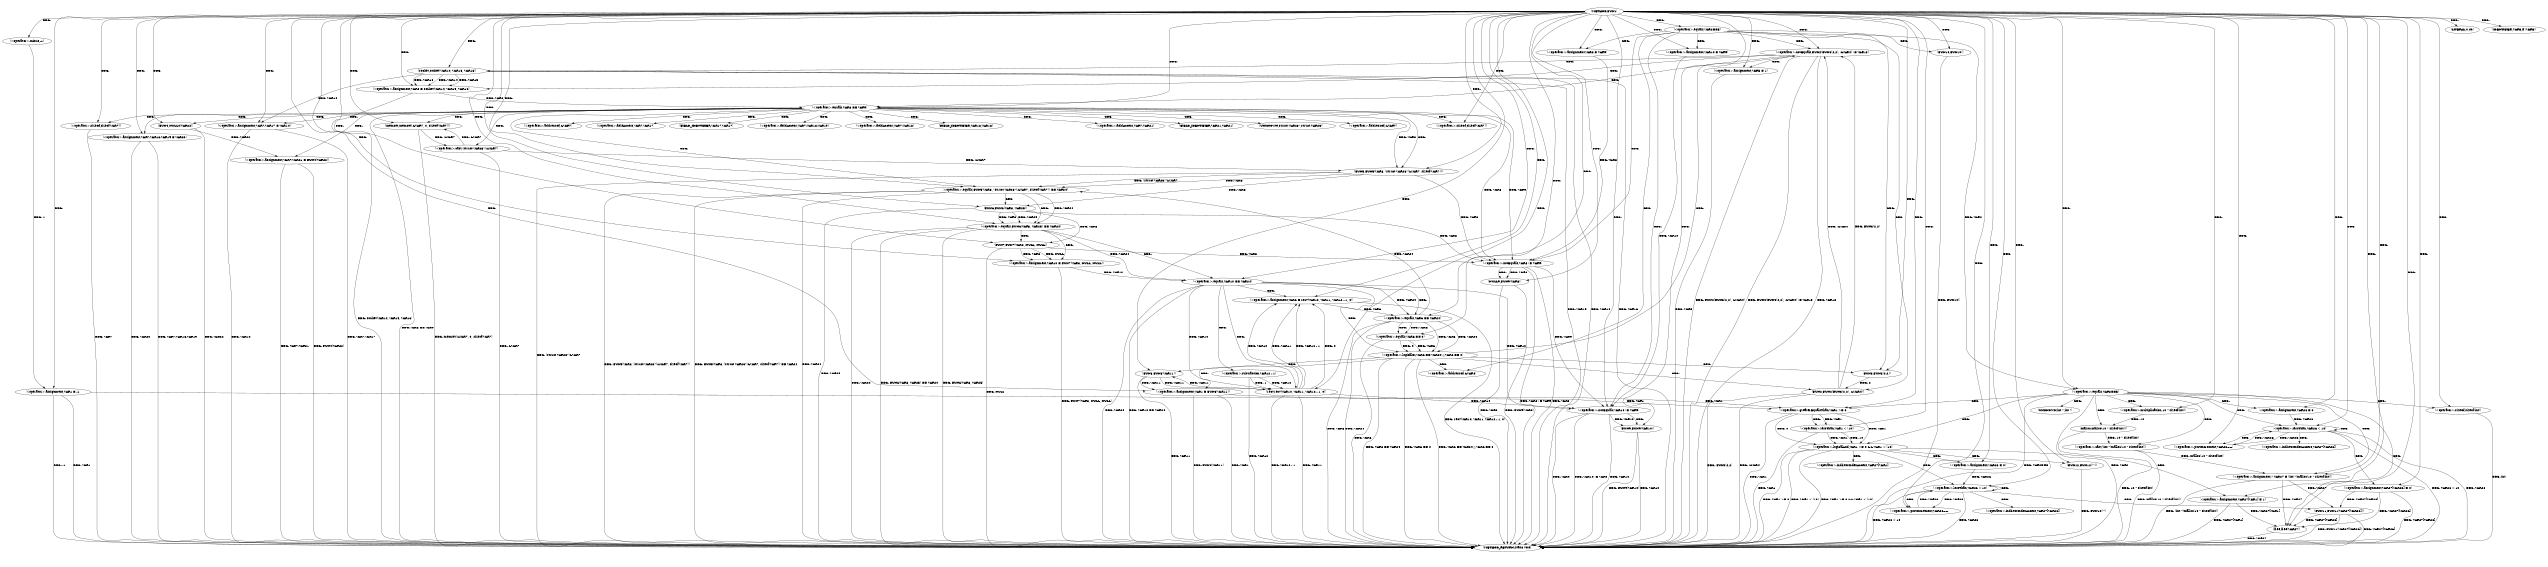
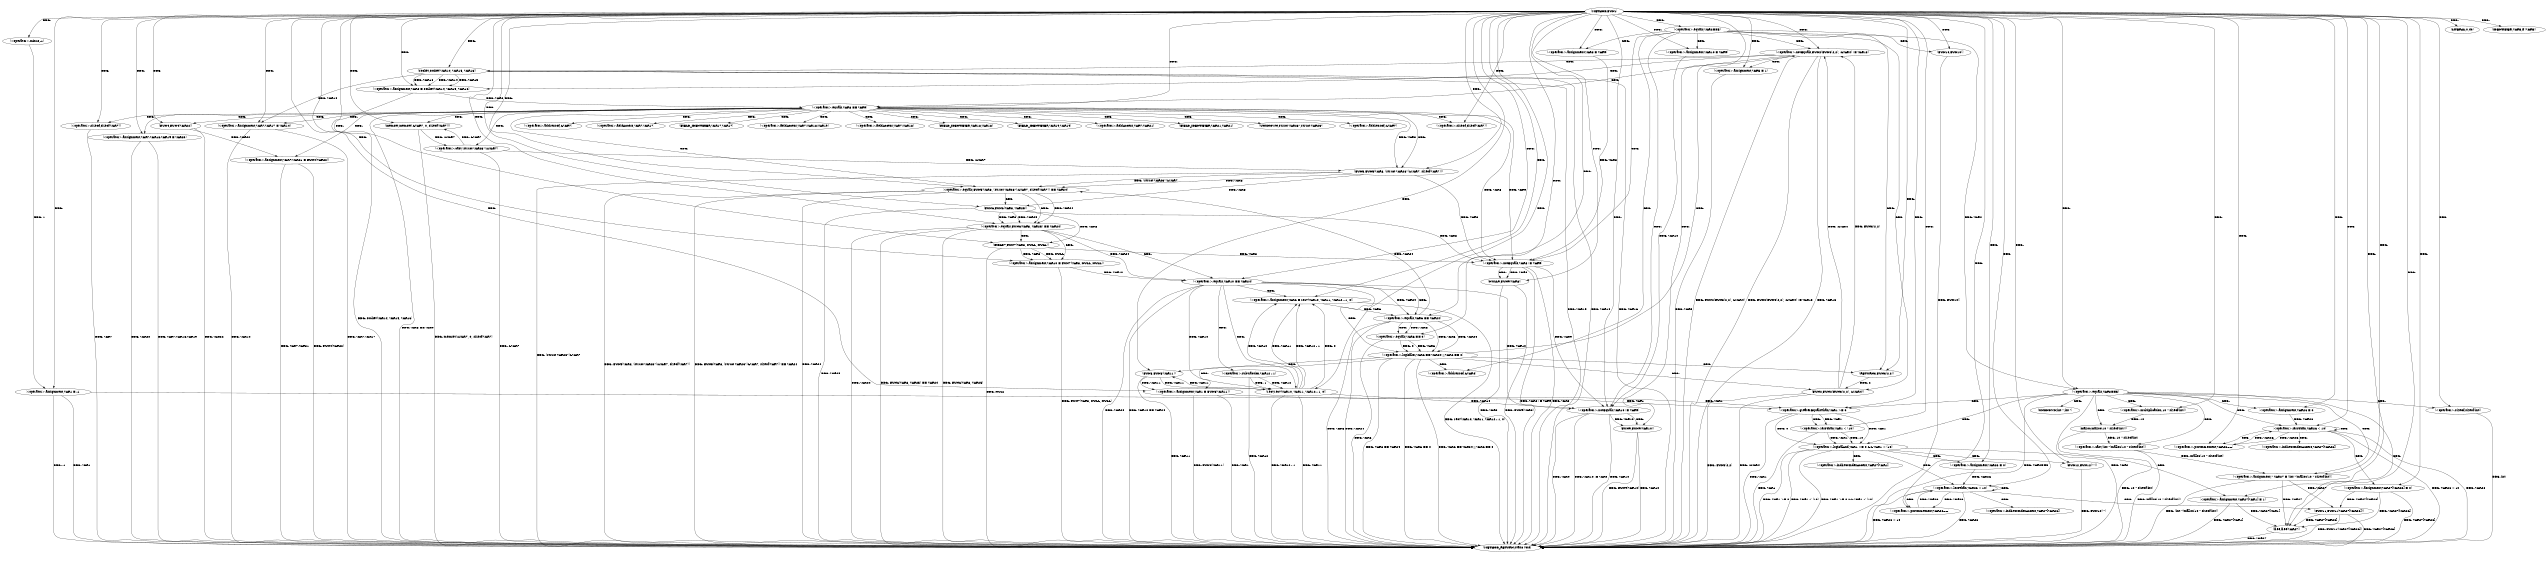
(176, 126) -> (176, 126)
none -> (1044, 126)
(1021, 245) -> (1021, 245)
(1877, 374) -> (1877, 374)
(2123, 438) -> (2123, 438)
